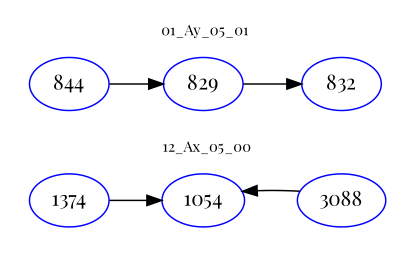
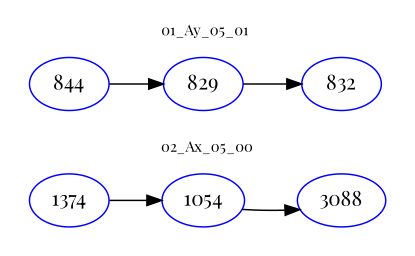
(208, 148) -> (208, 148)
(279, 191) -> (264, 210)
